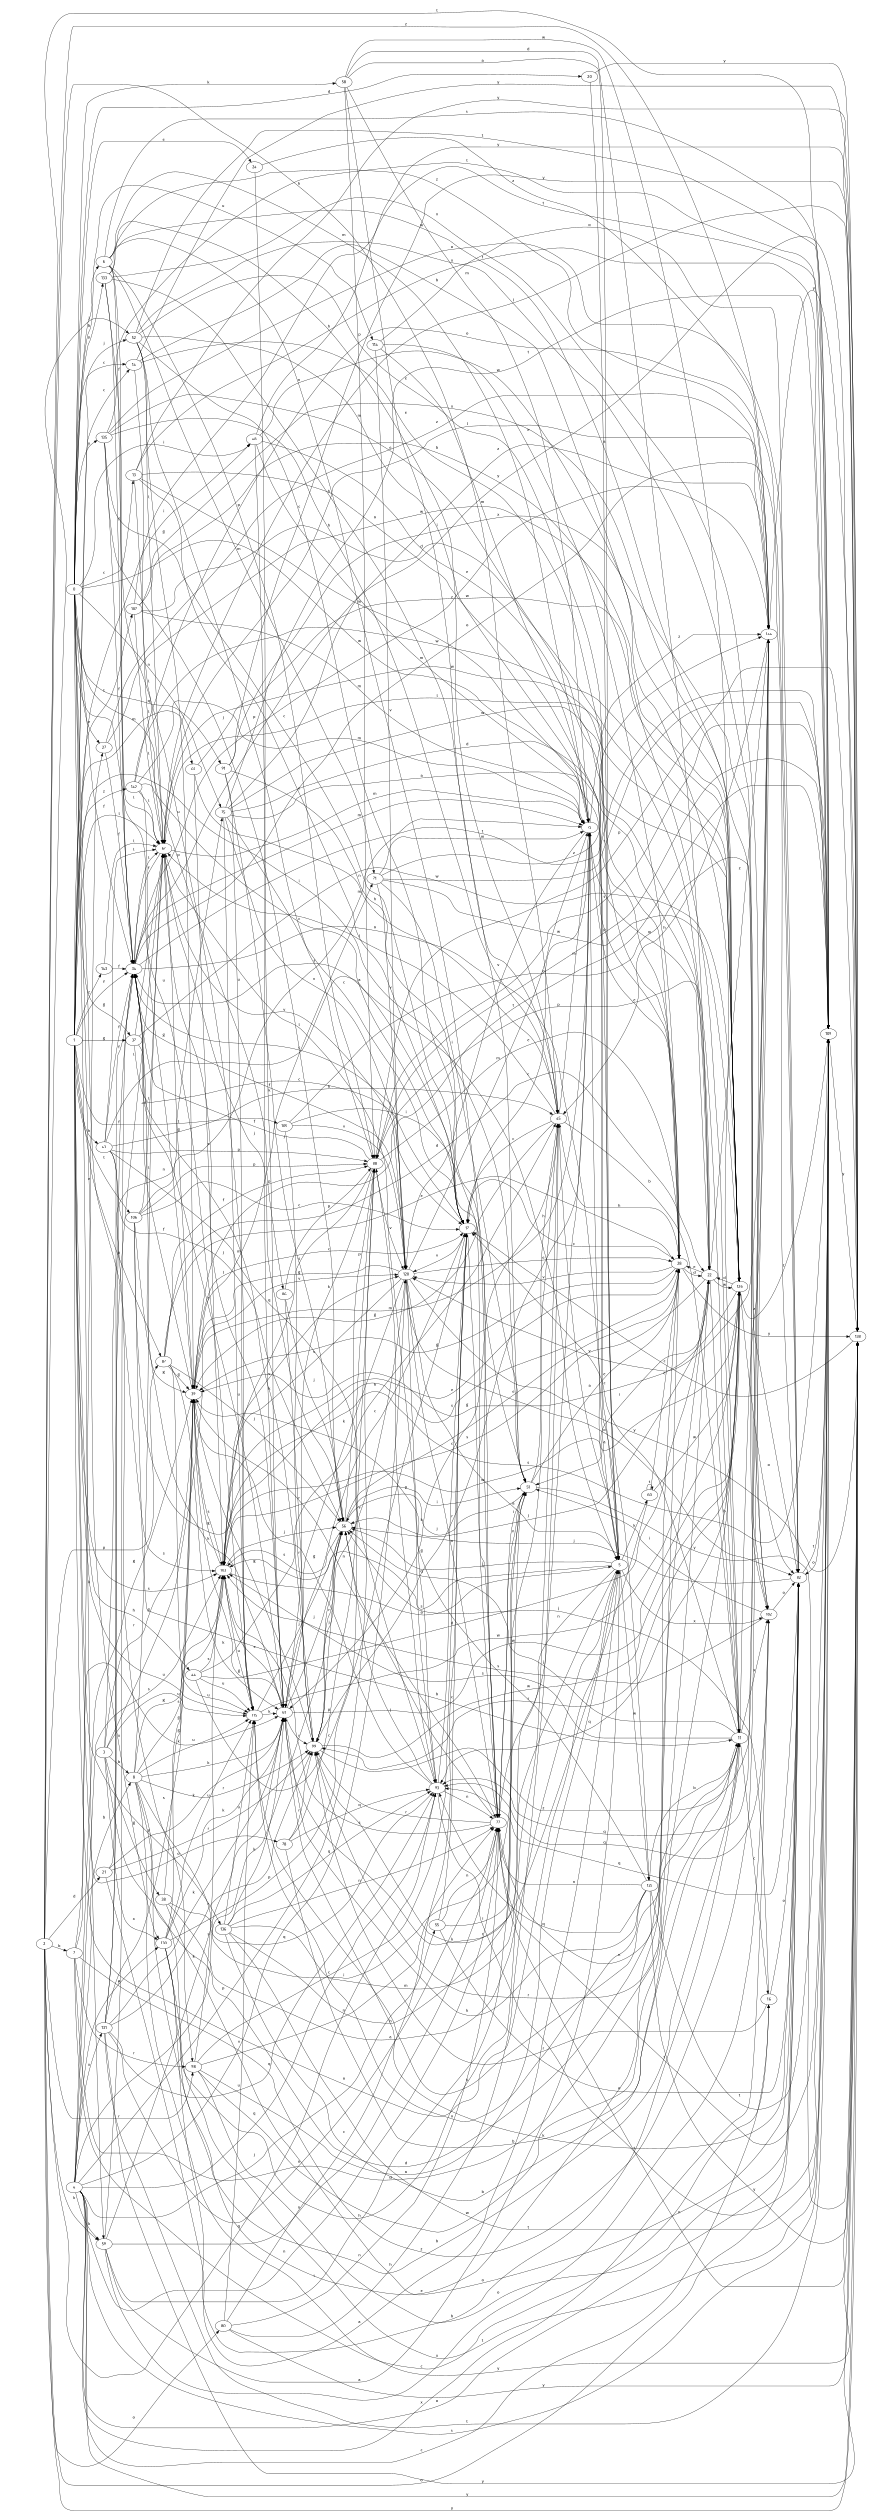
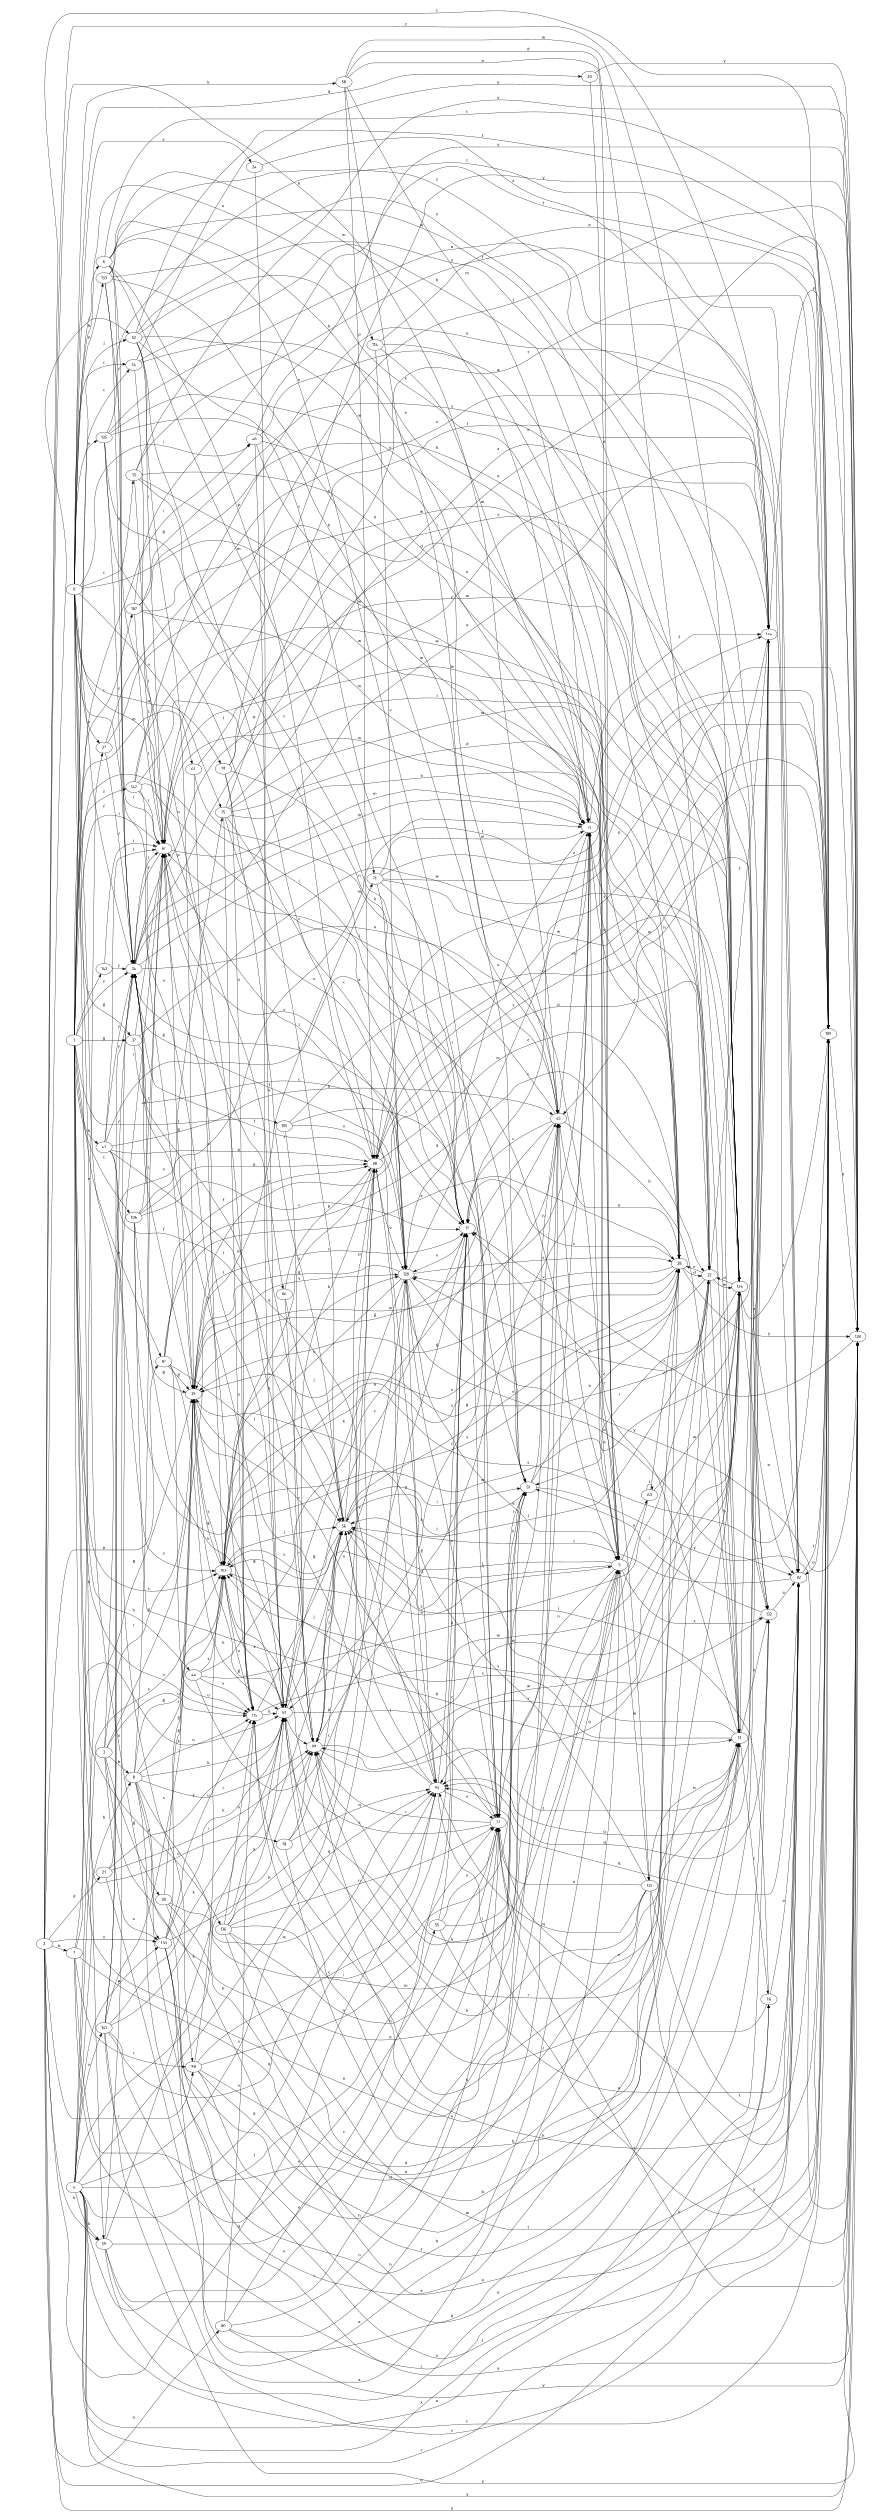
(478, 1259) -> none
(769, 1614) -> (769, 1614)
none -> (102, 1939)
(104, 2028) -> (104, 2028)
